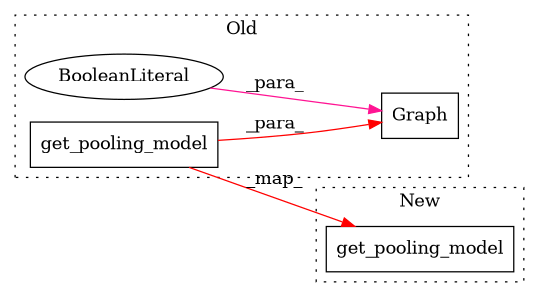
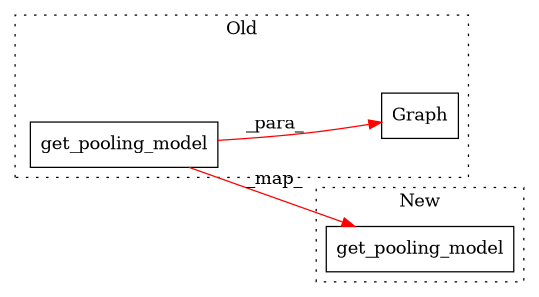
(124, 77) -> none
